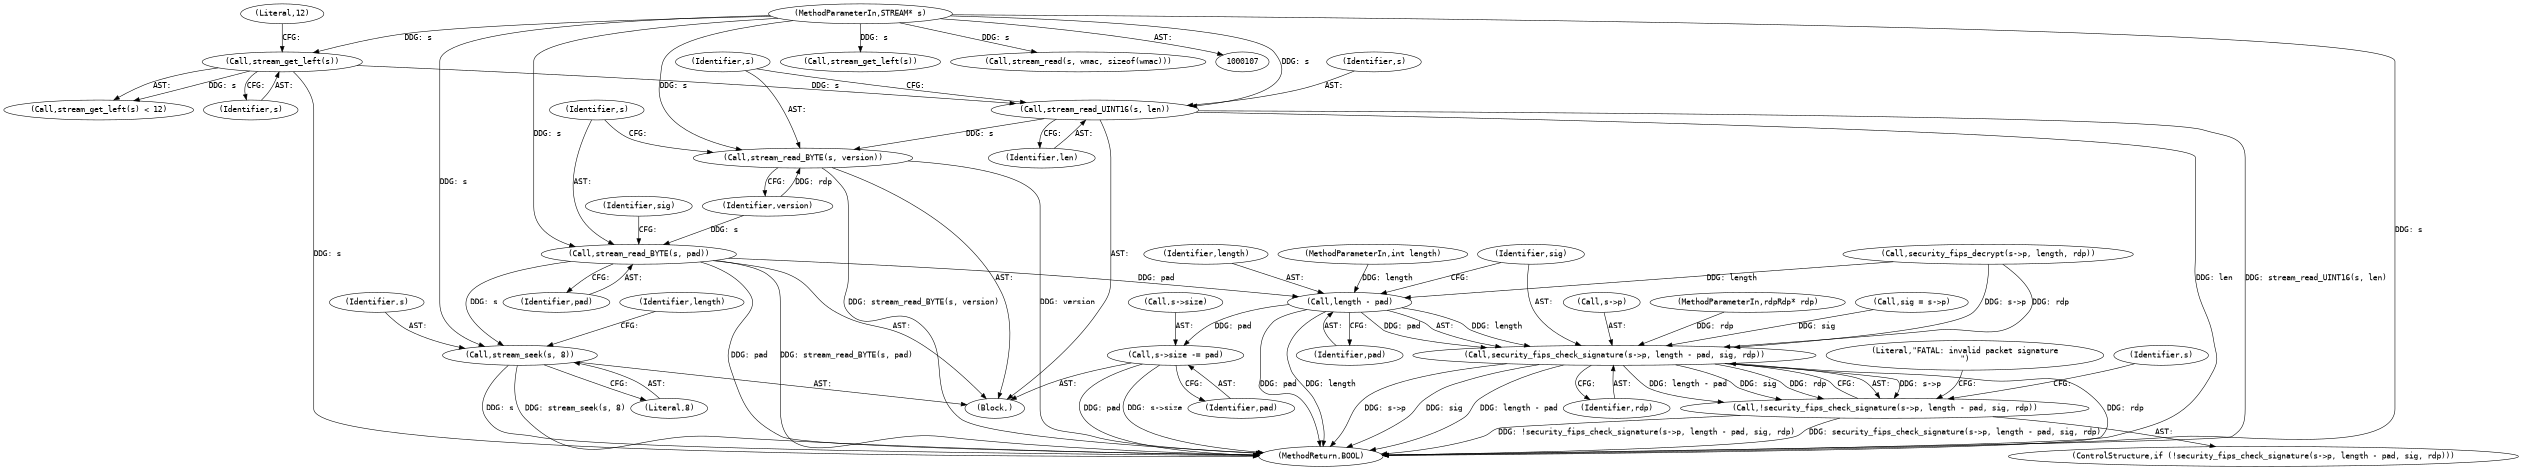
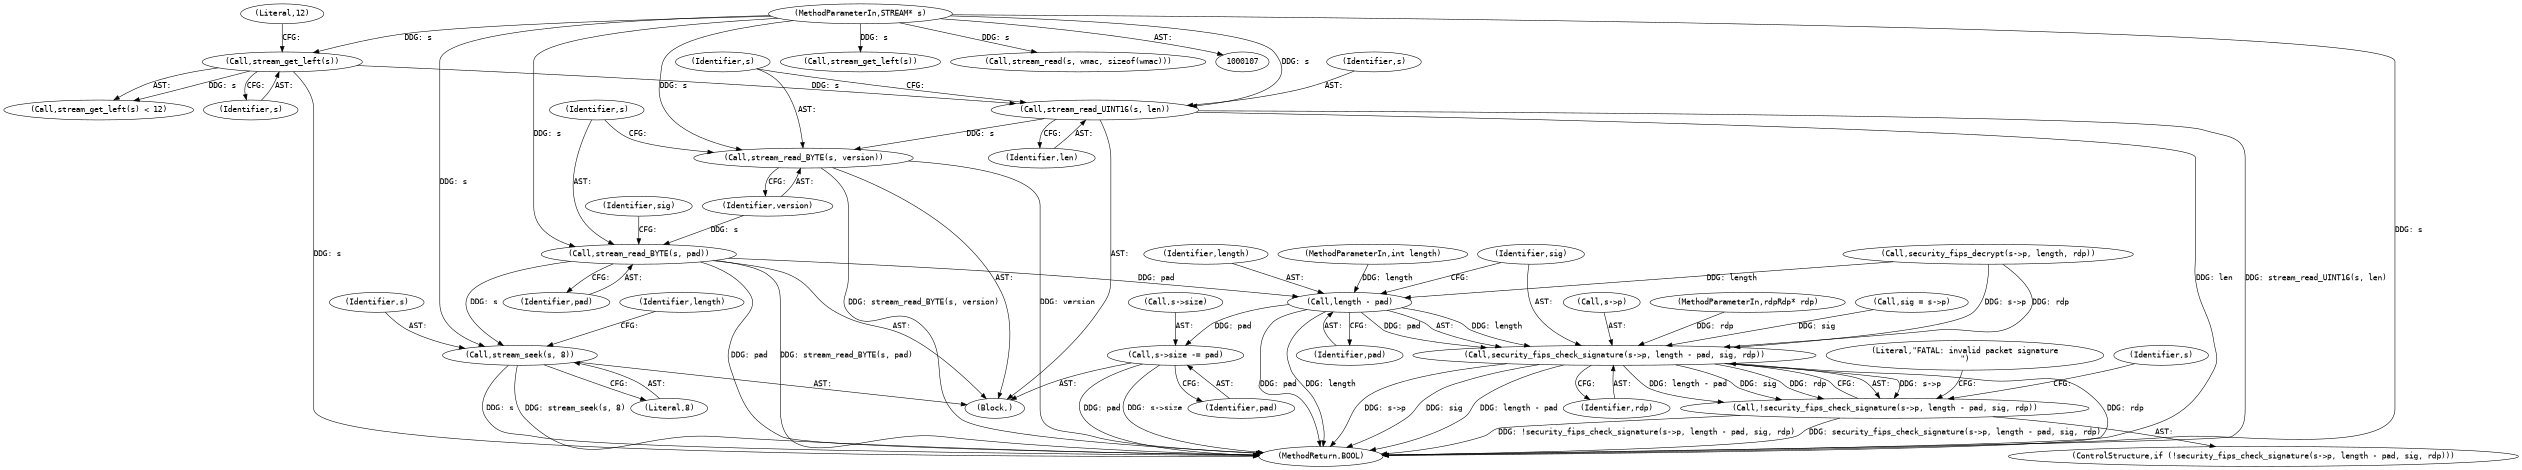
(814, 182) -> (807, 182)
